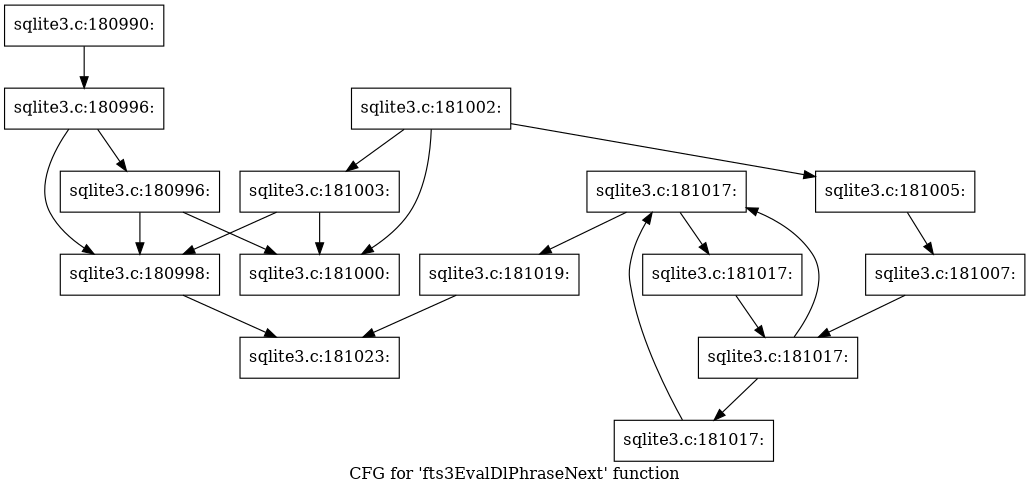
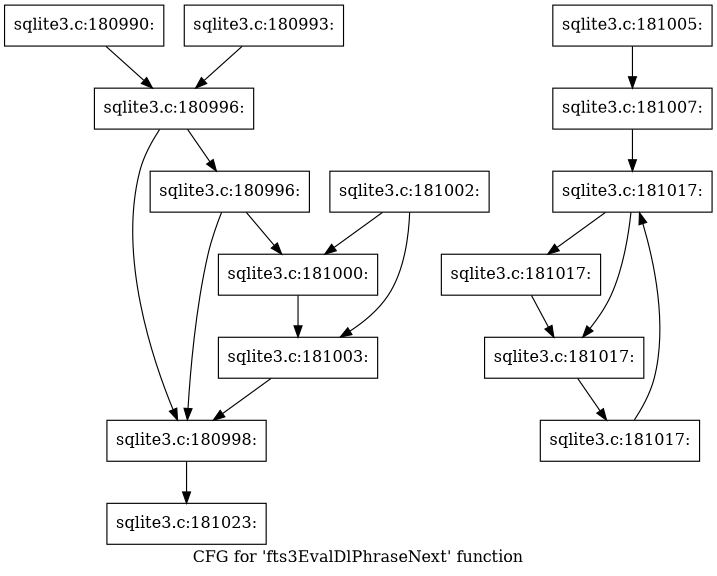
none -> (264, 26)
(657, 149) -> none
(320, 228) -> (298, 311)
(499, 275) -> none
